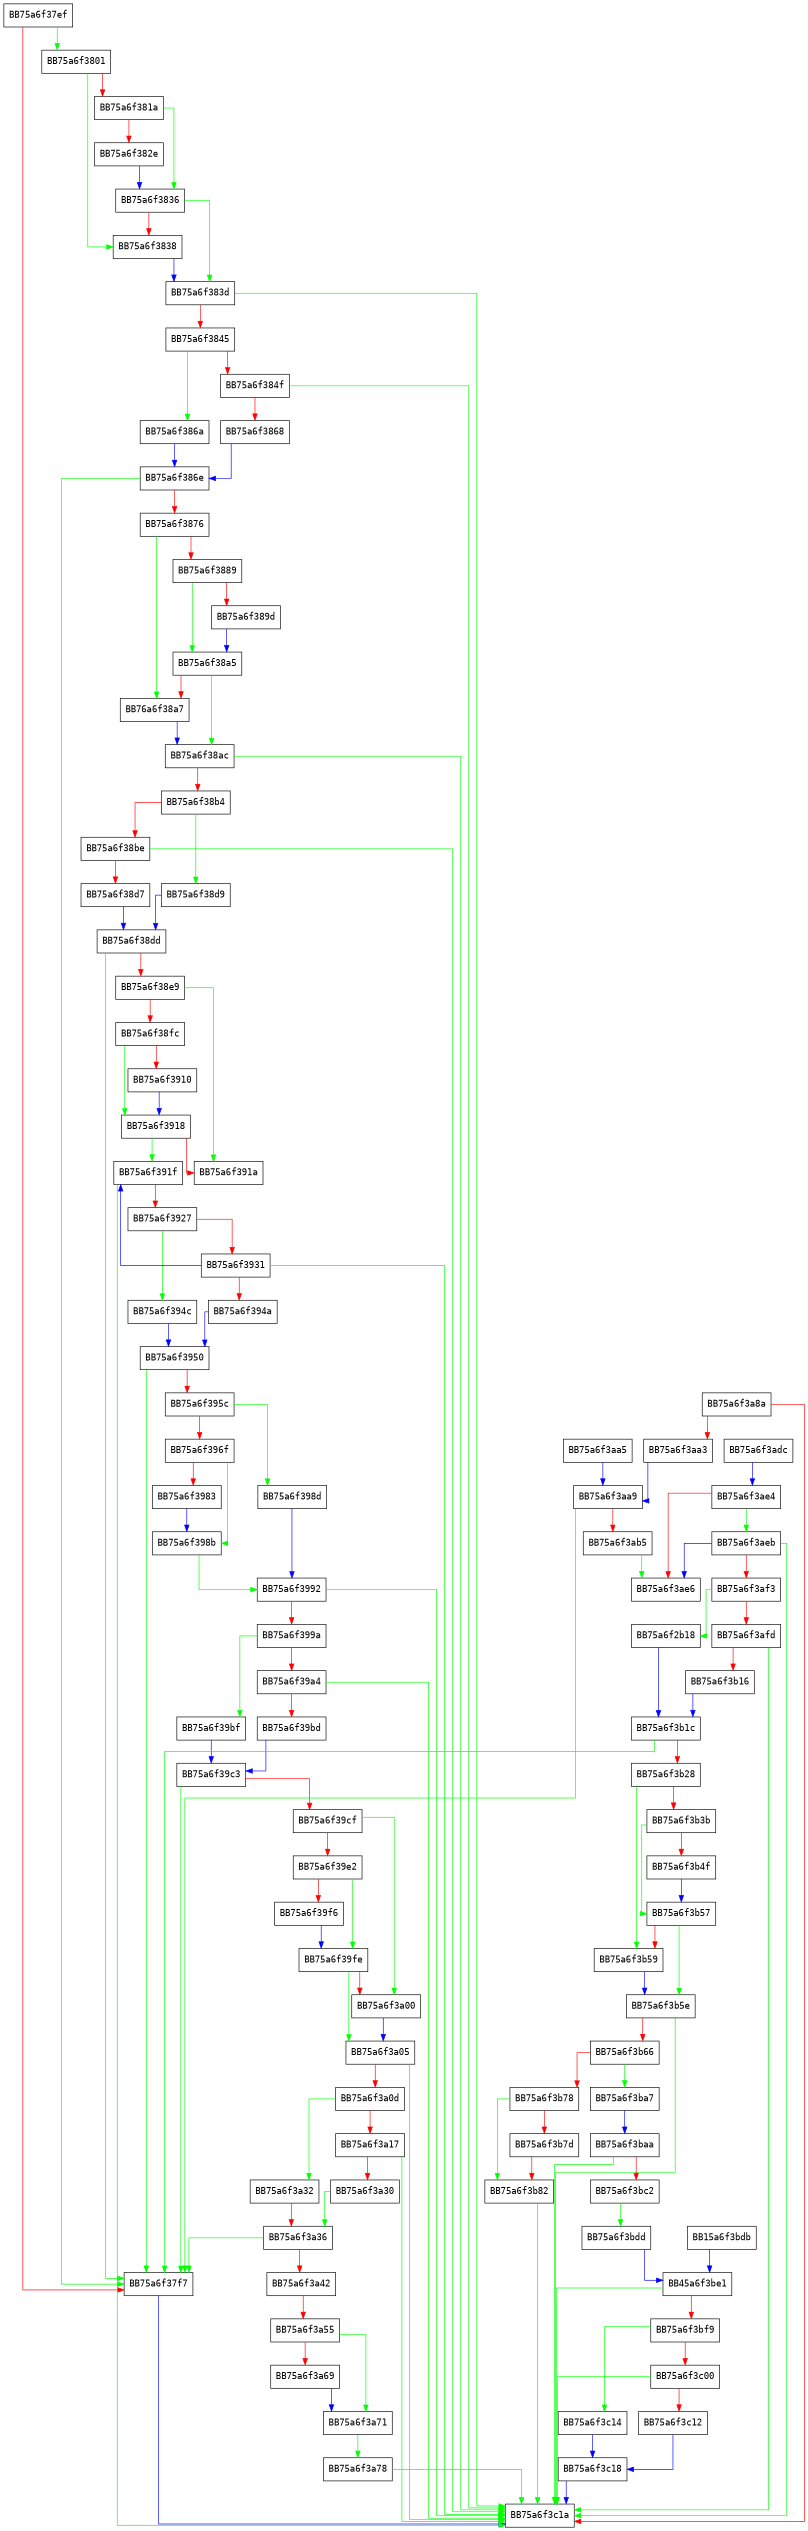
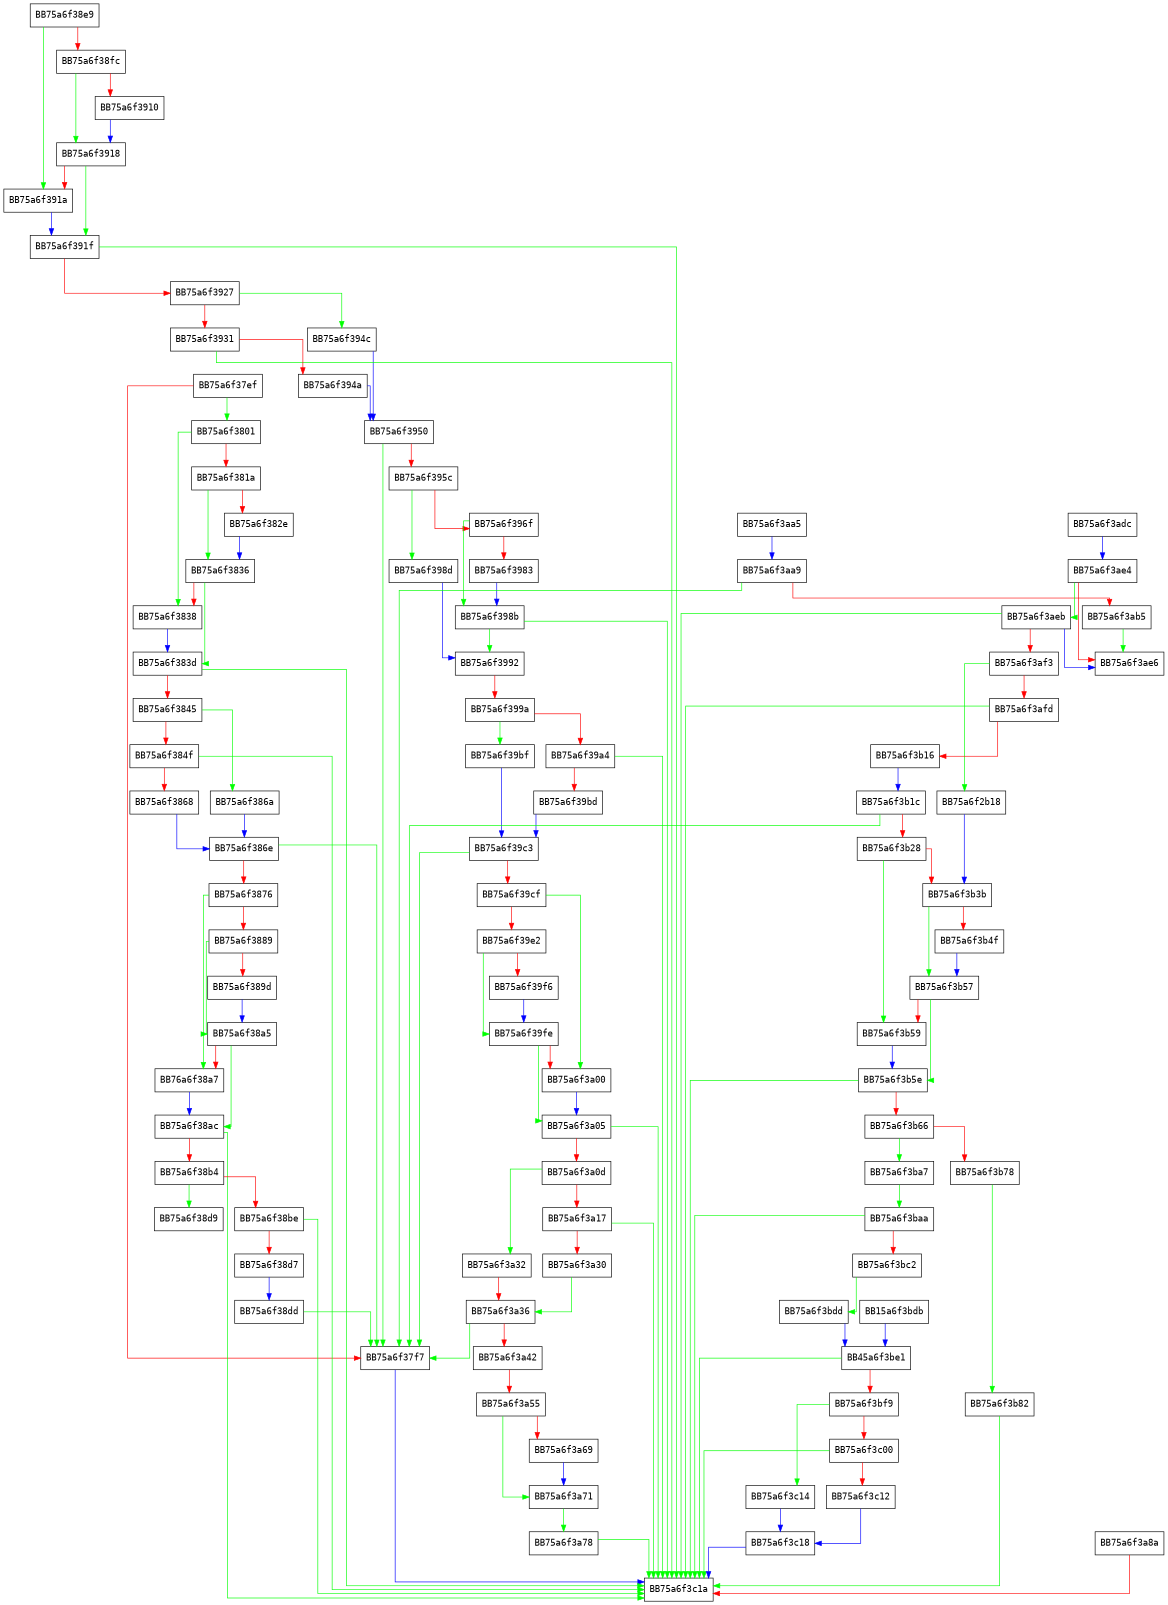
(156, 906) -> none
(141, 961) -> none
(124, 1266) -> (51, 221)
(678, 1451) -> none
(658, 1679) -> (964, 846)
(437, 2028) -> (667, 1025)
(625, 2119) -> (899, 1193)
(544, 2145) -> none
